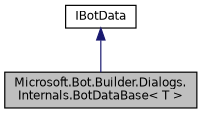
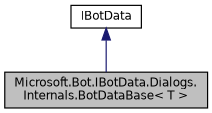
(101, 90) -> (106, 90)
